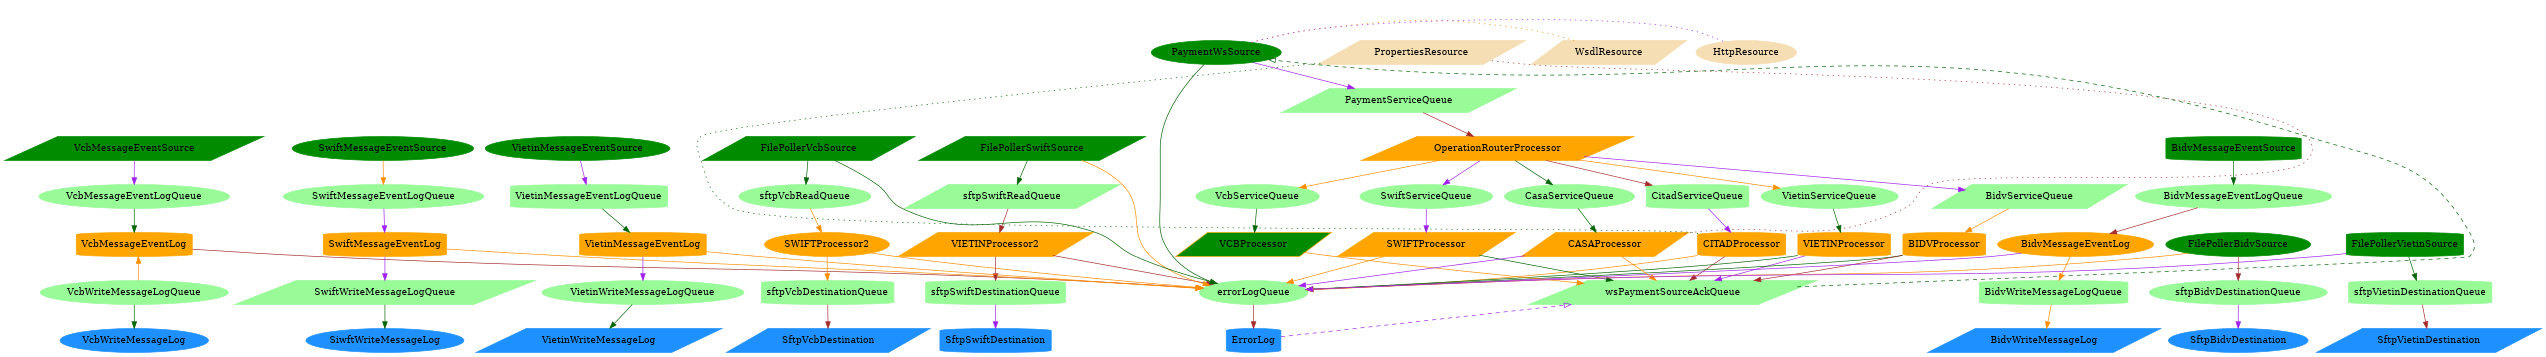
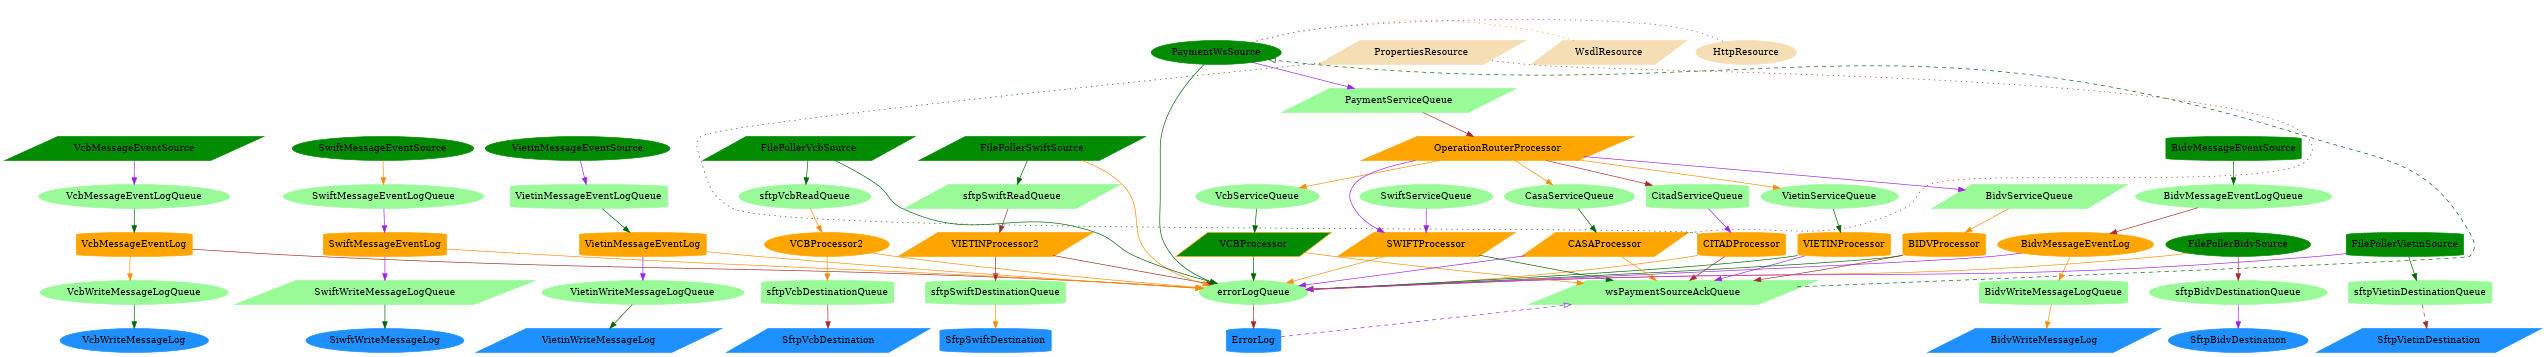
(1464, 171) -> (1357, 182)
(1531, 171) -> (1531, 171)
(827, 244) -> (827, 244)
none -> (1254, 265)
(139, 272) -> (130, 265)
(996, 313) -> (996, 313)
(2424, 313) -> (2424, 313)
